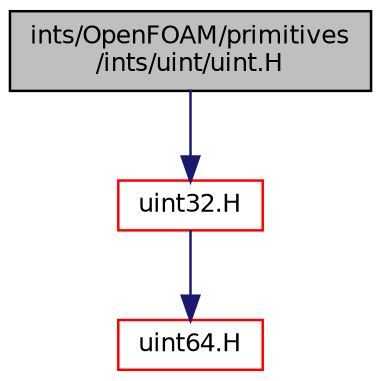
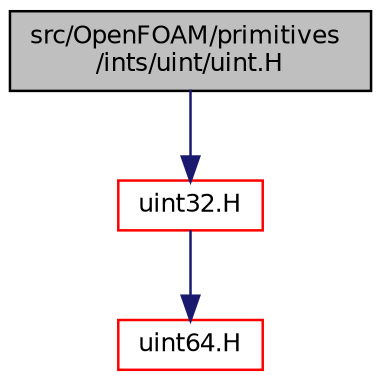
(191, 51) -> (191, 51)
